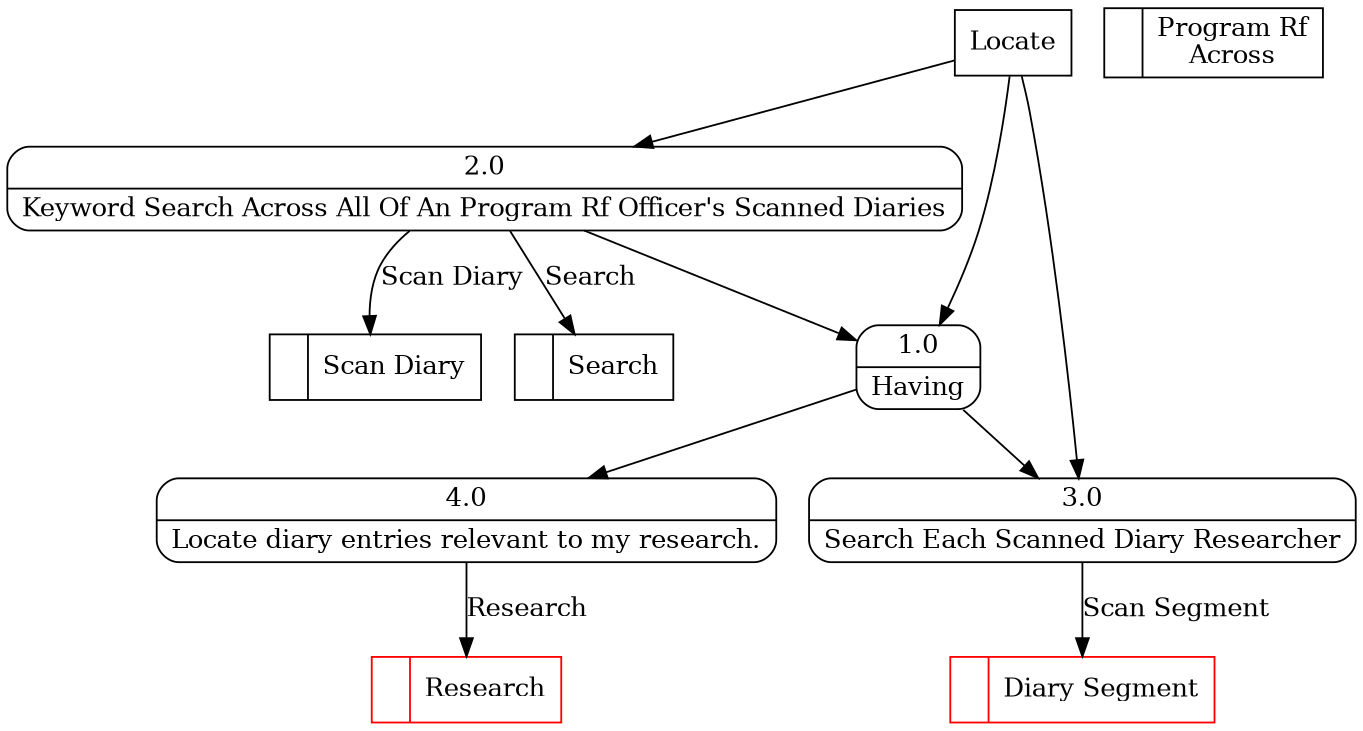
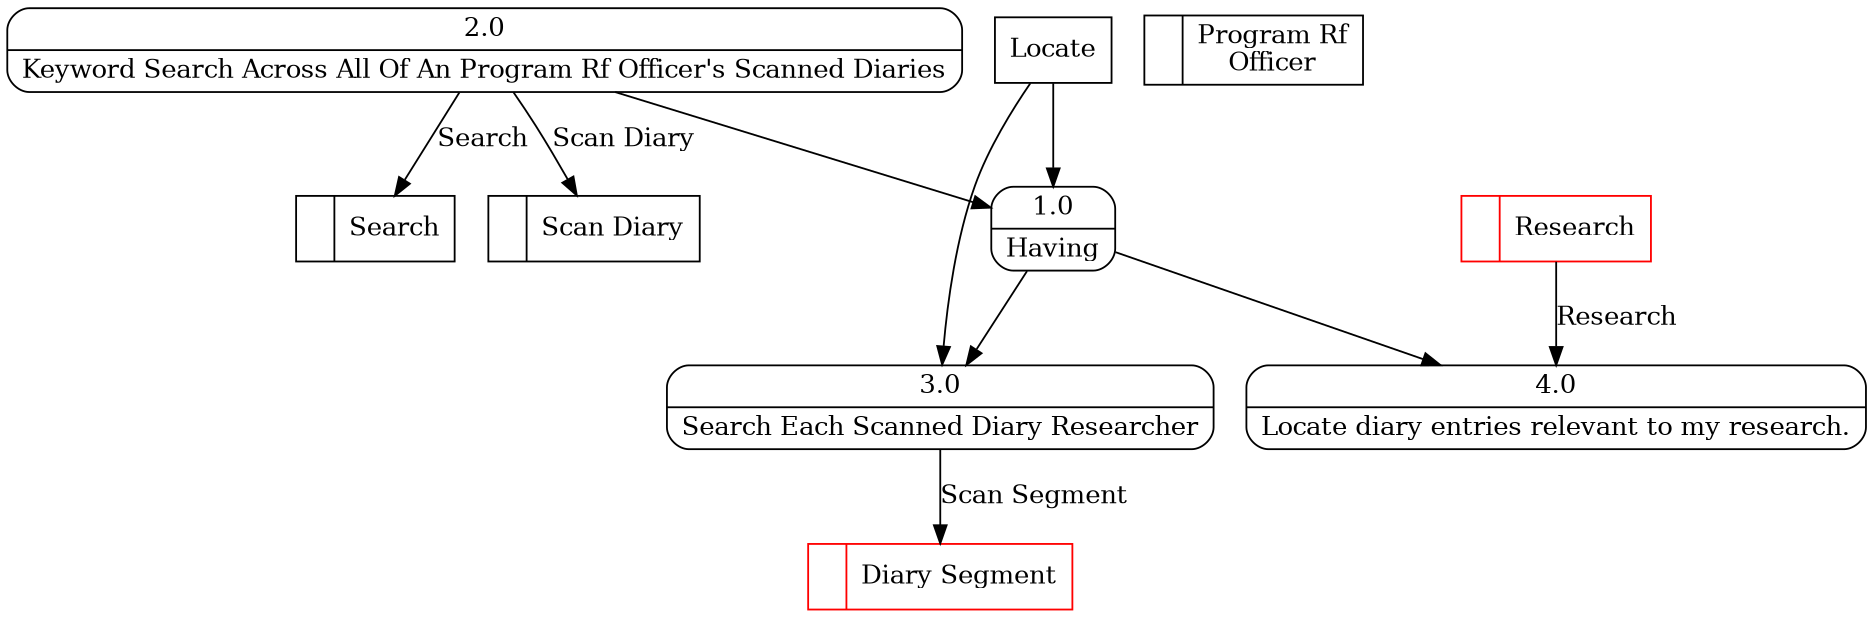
(1233, 56) -> (1273, 63)
(803, 101) -> none
(466, 600) -> (1556, 304)
